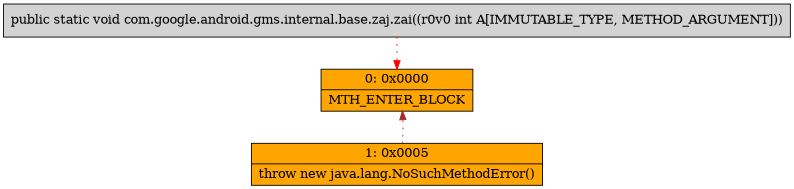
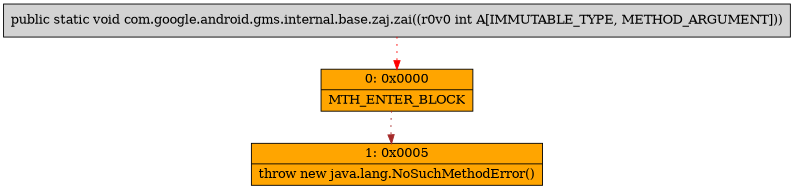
(403, 132) -> (391, 123)
